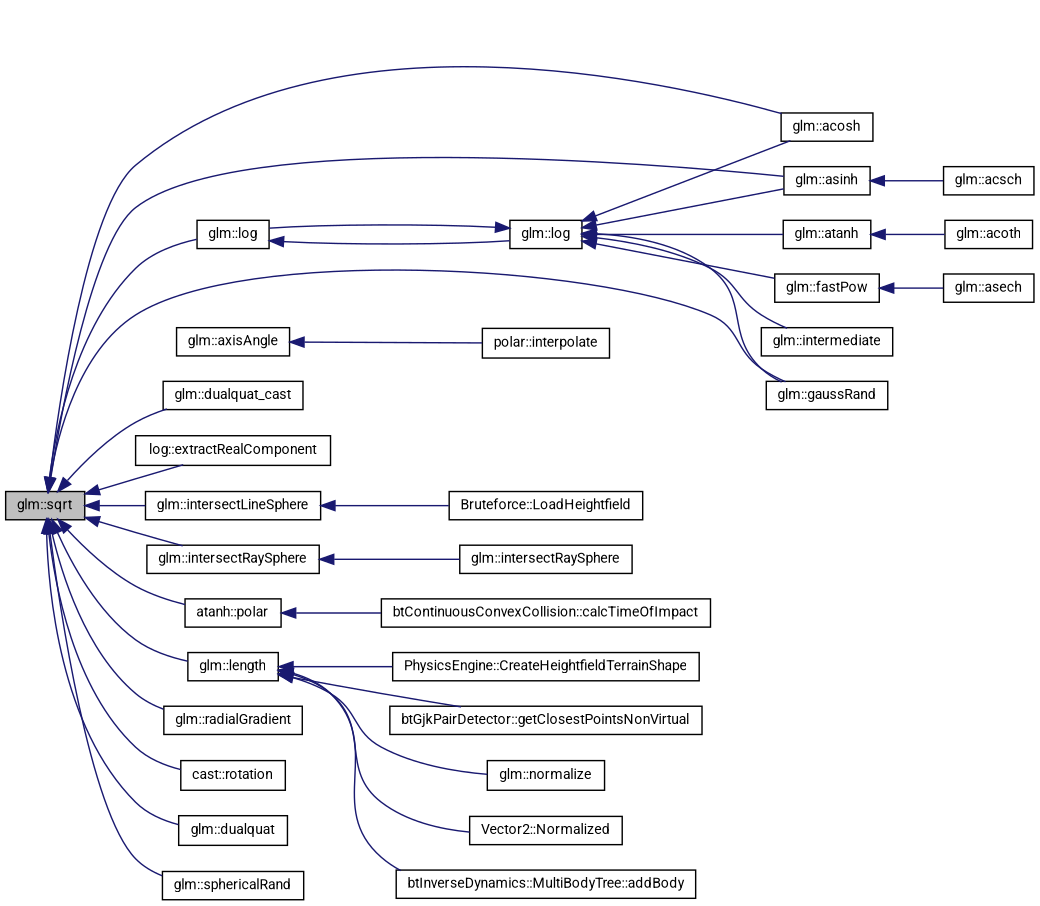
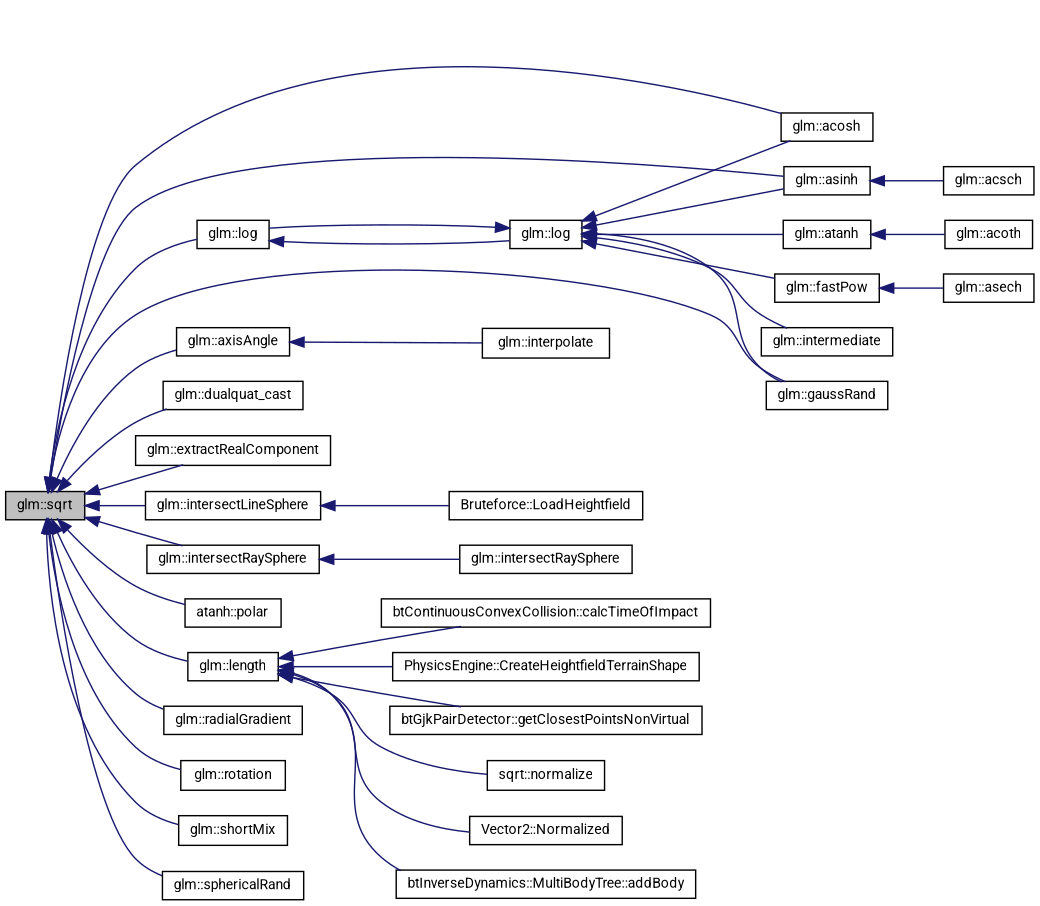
(546, 343) -> (546, 343)
none -> (103, 401)
(233, 451) -> (233, 451)
(339, 613) -> (377, 641)
(233, 775) -> (233, 775)
(546, 775) -> (546, 775)
(233, 831) -> (233, 831)
